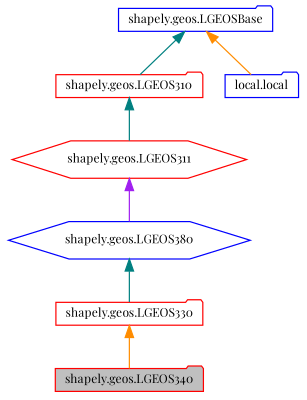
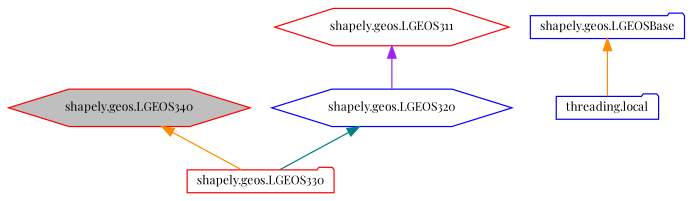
(129, 86) -> none
(262, 86) -> (607, 108)
(129, 240) -> (392, 108)
(129, 353) -> (207, 151)
(129, 380) -> (129, 108)
